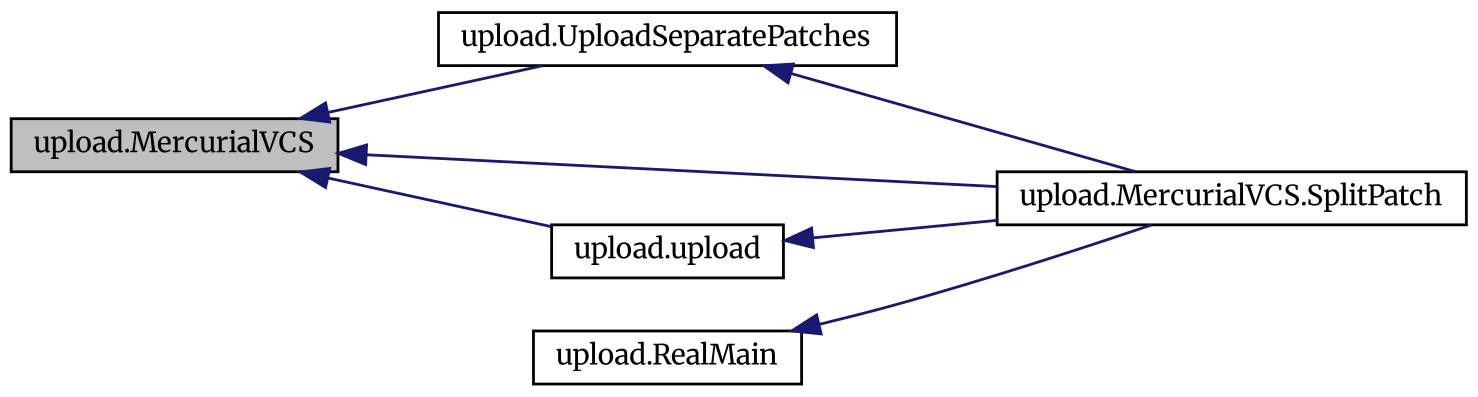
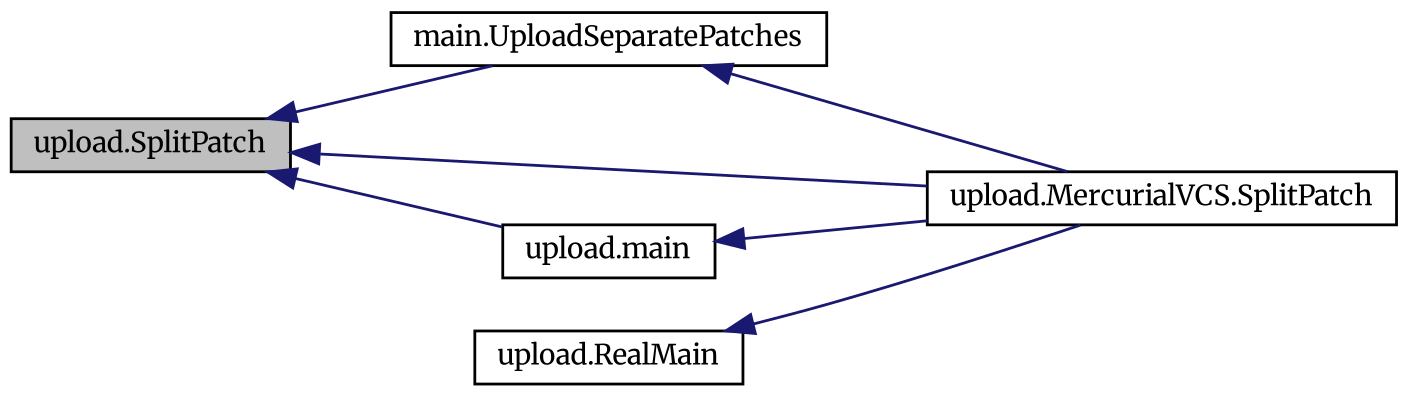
(668, 39) -> (609, 39)
(175, 145) -> (151, 145)
(668, 251) -> (609, 251)
